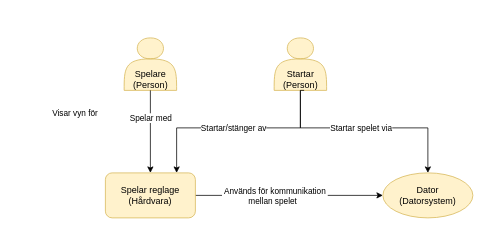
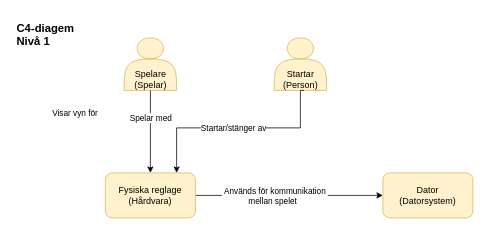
none -> (53, 34)
(151, 79) -> (151, 79)
(361, 128) -> none
(150, 195) -> (150, 195)
(428, 195) -> (428, 195)
